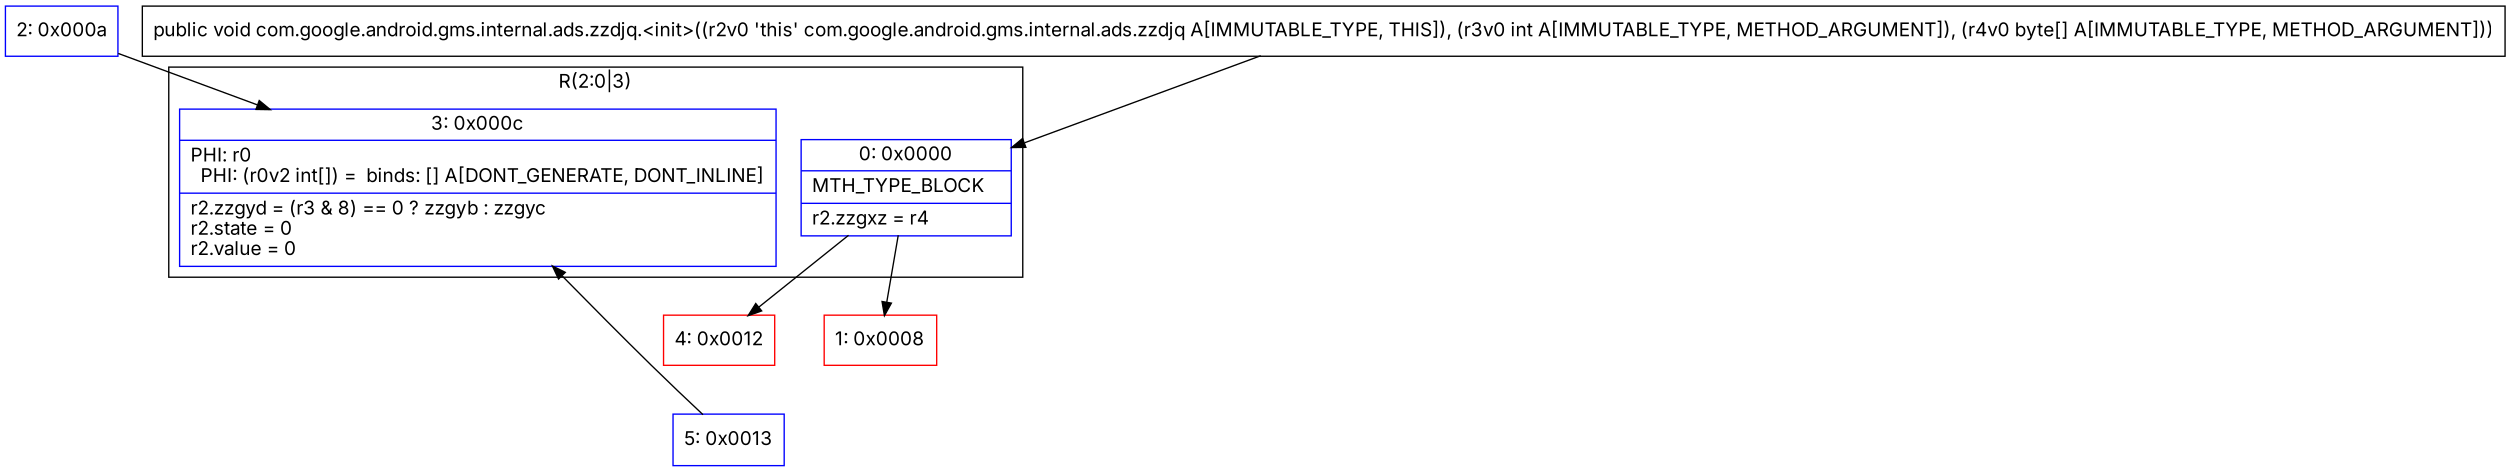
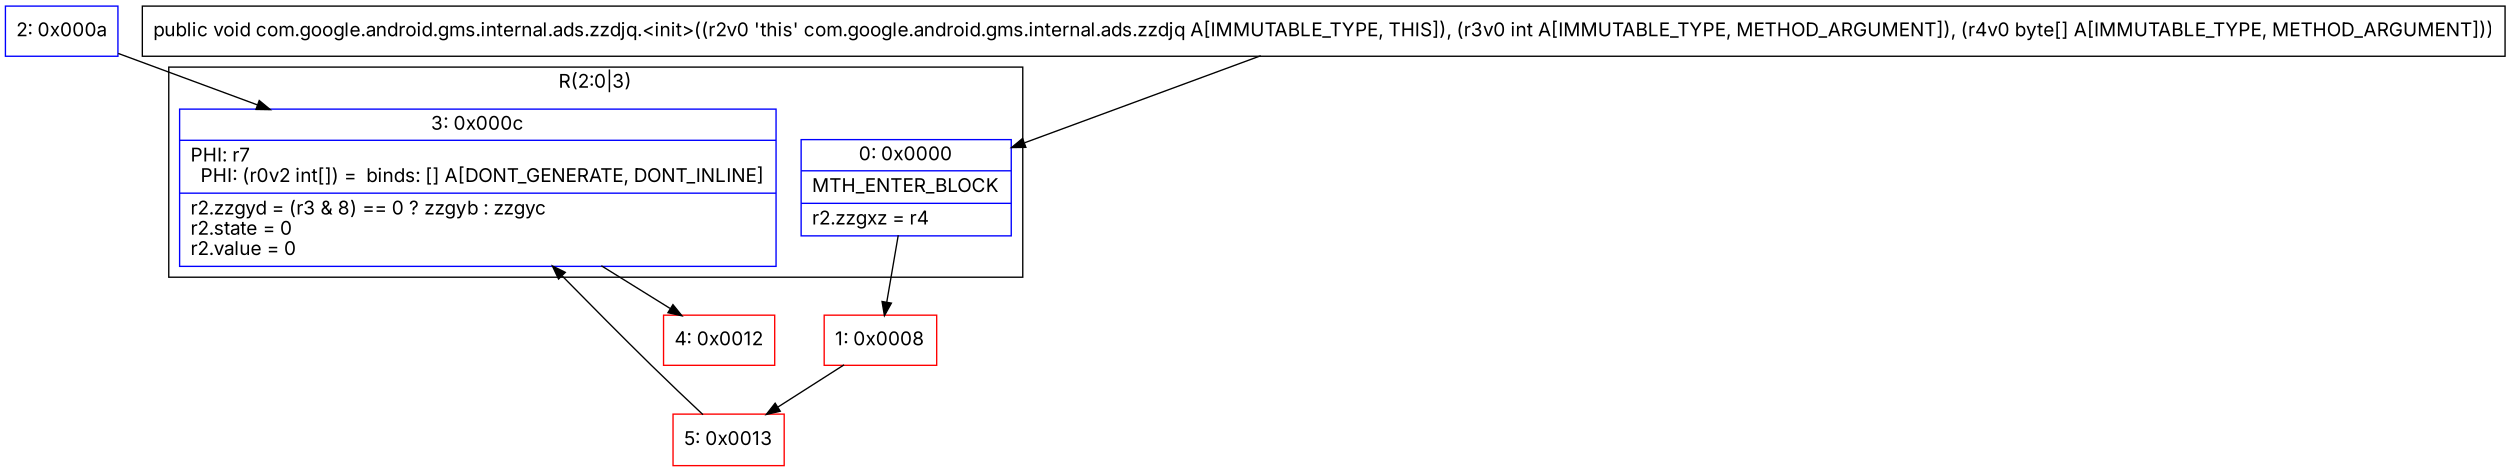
(224, 156) -> (224, 156)
(899, 186) -> (906, 186)
(808, 268) -> (636, 287)
none -> (811, 386)
(729, 440) -> (729, 440)
